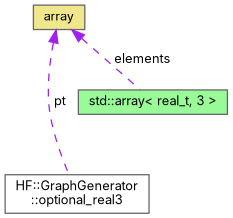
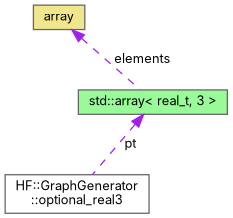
(50, 110) -> (114, 149)
